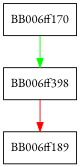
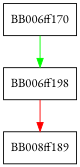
(40, 84) -> (40, 84)
(40, 148) -> (40, 148)
